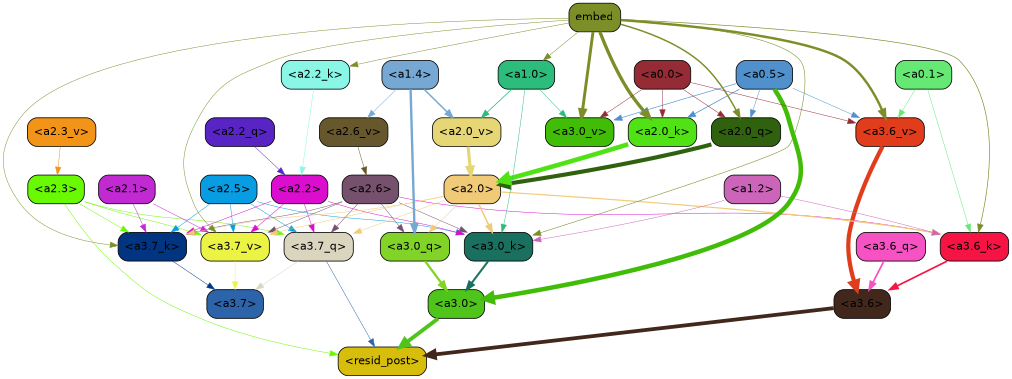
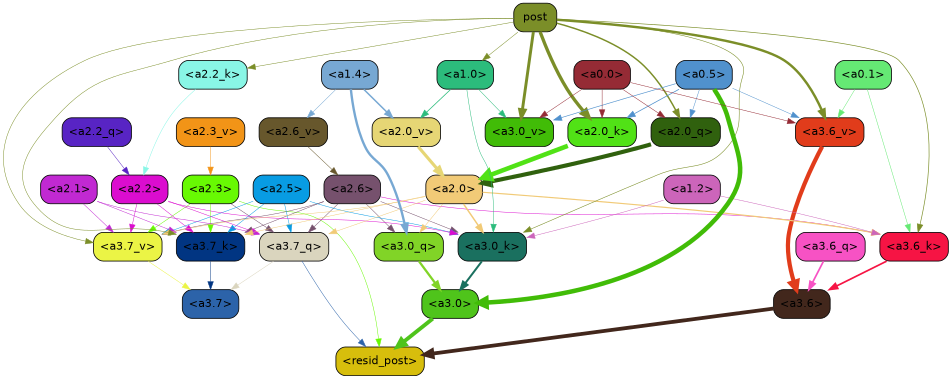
(595, 18) -> (535, 18)
none -> (163, 216)
(166, 217) -> (249, 216)
